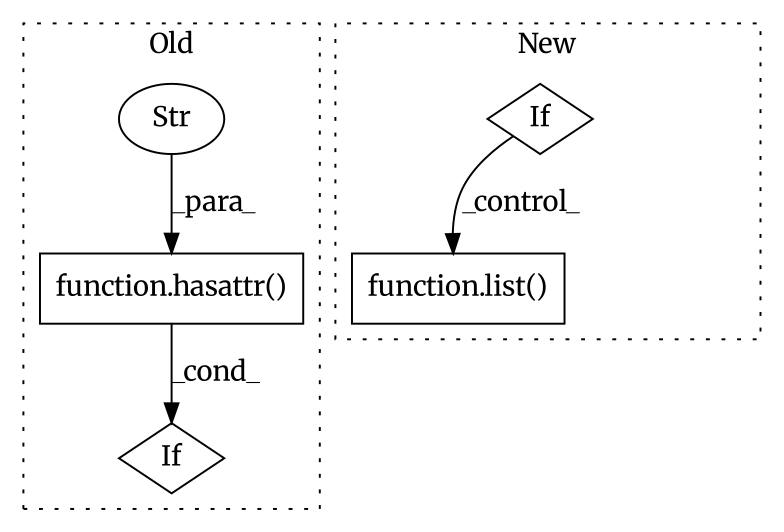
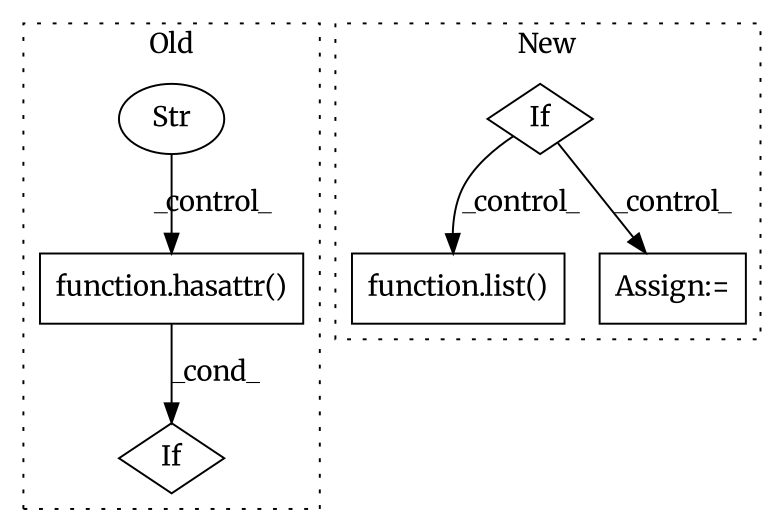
(214, 204) -> (214, 204)
none -> (673, 289)
